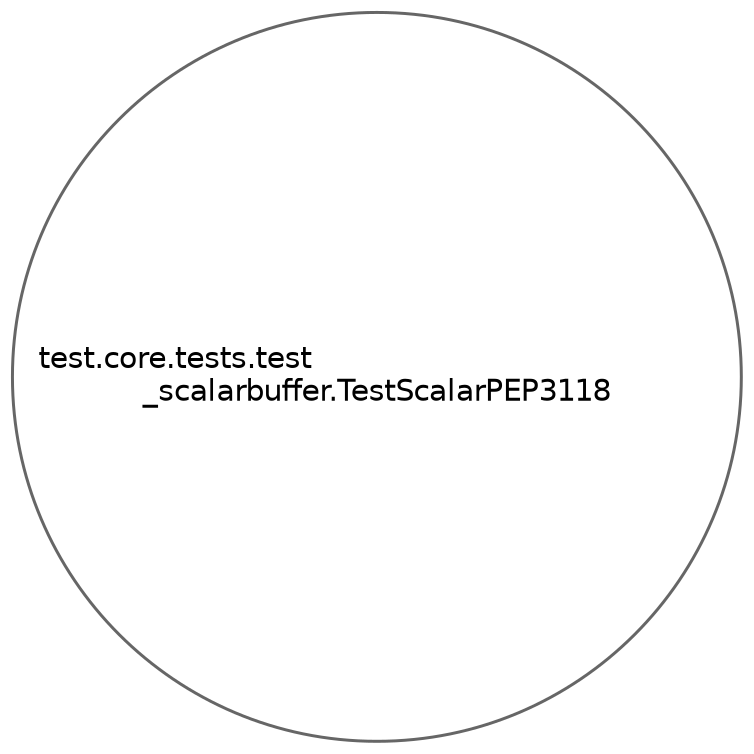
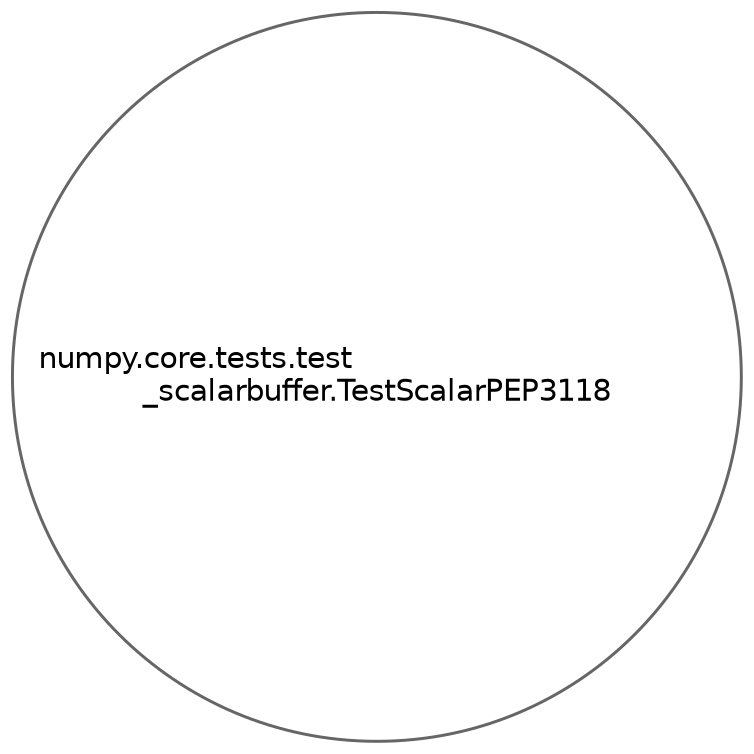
(377, 377) -> (377, 377)
